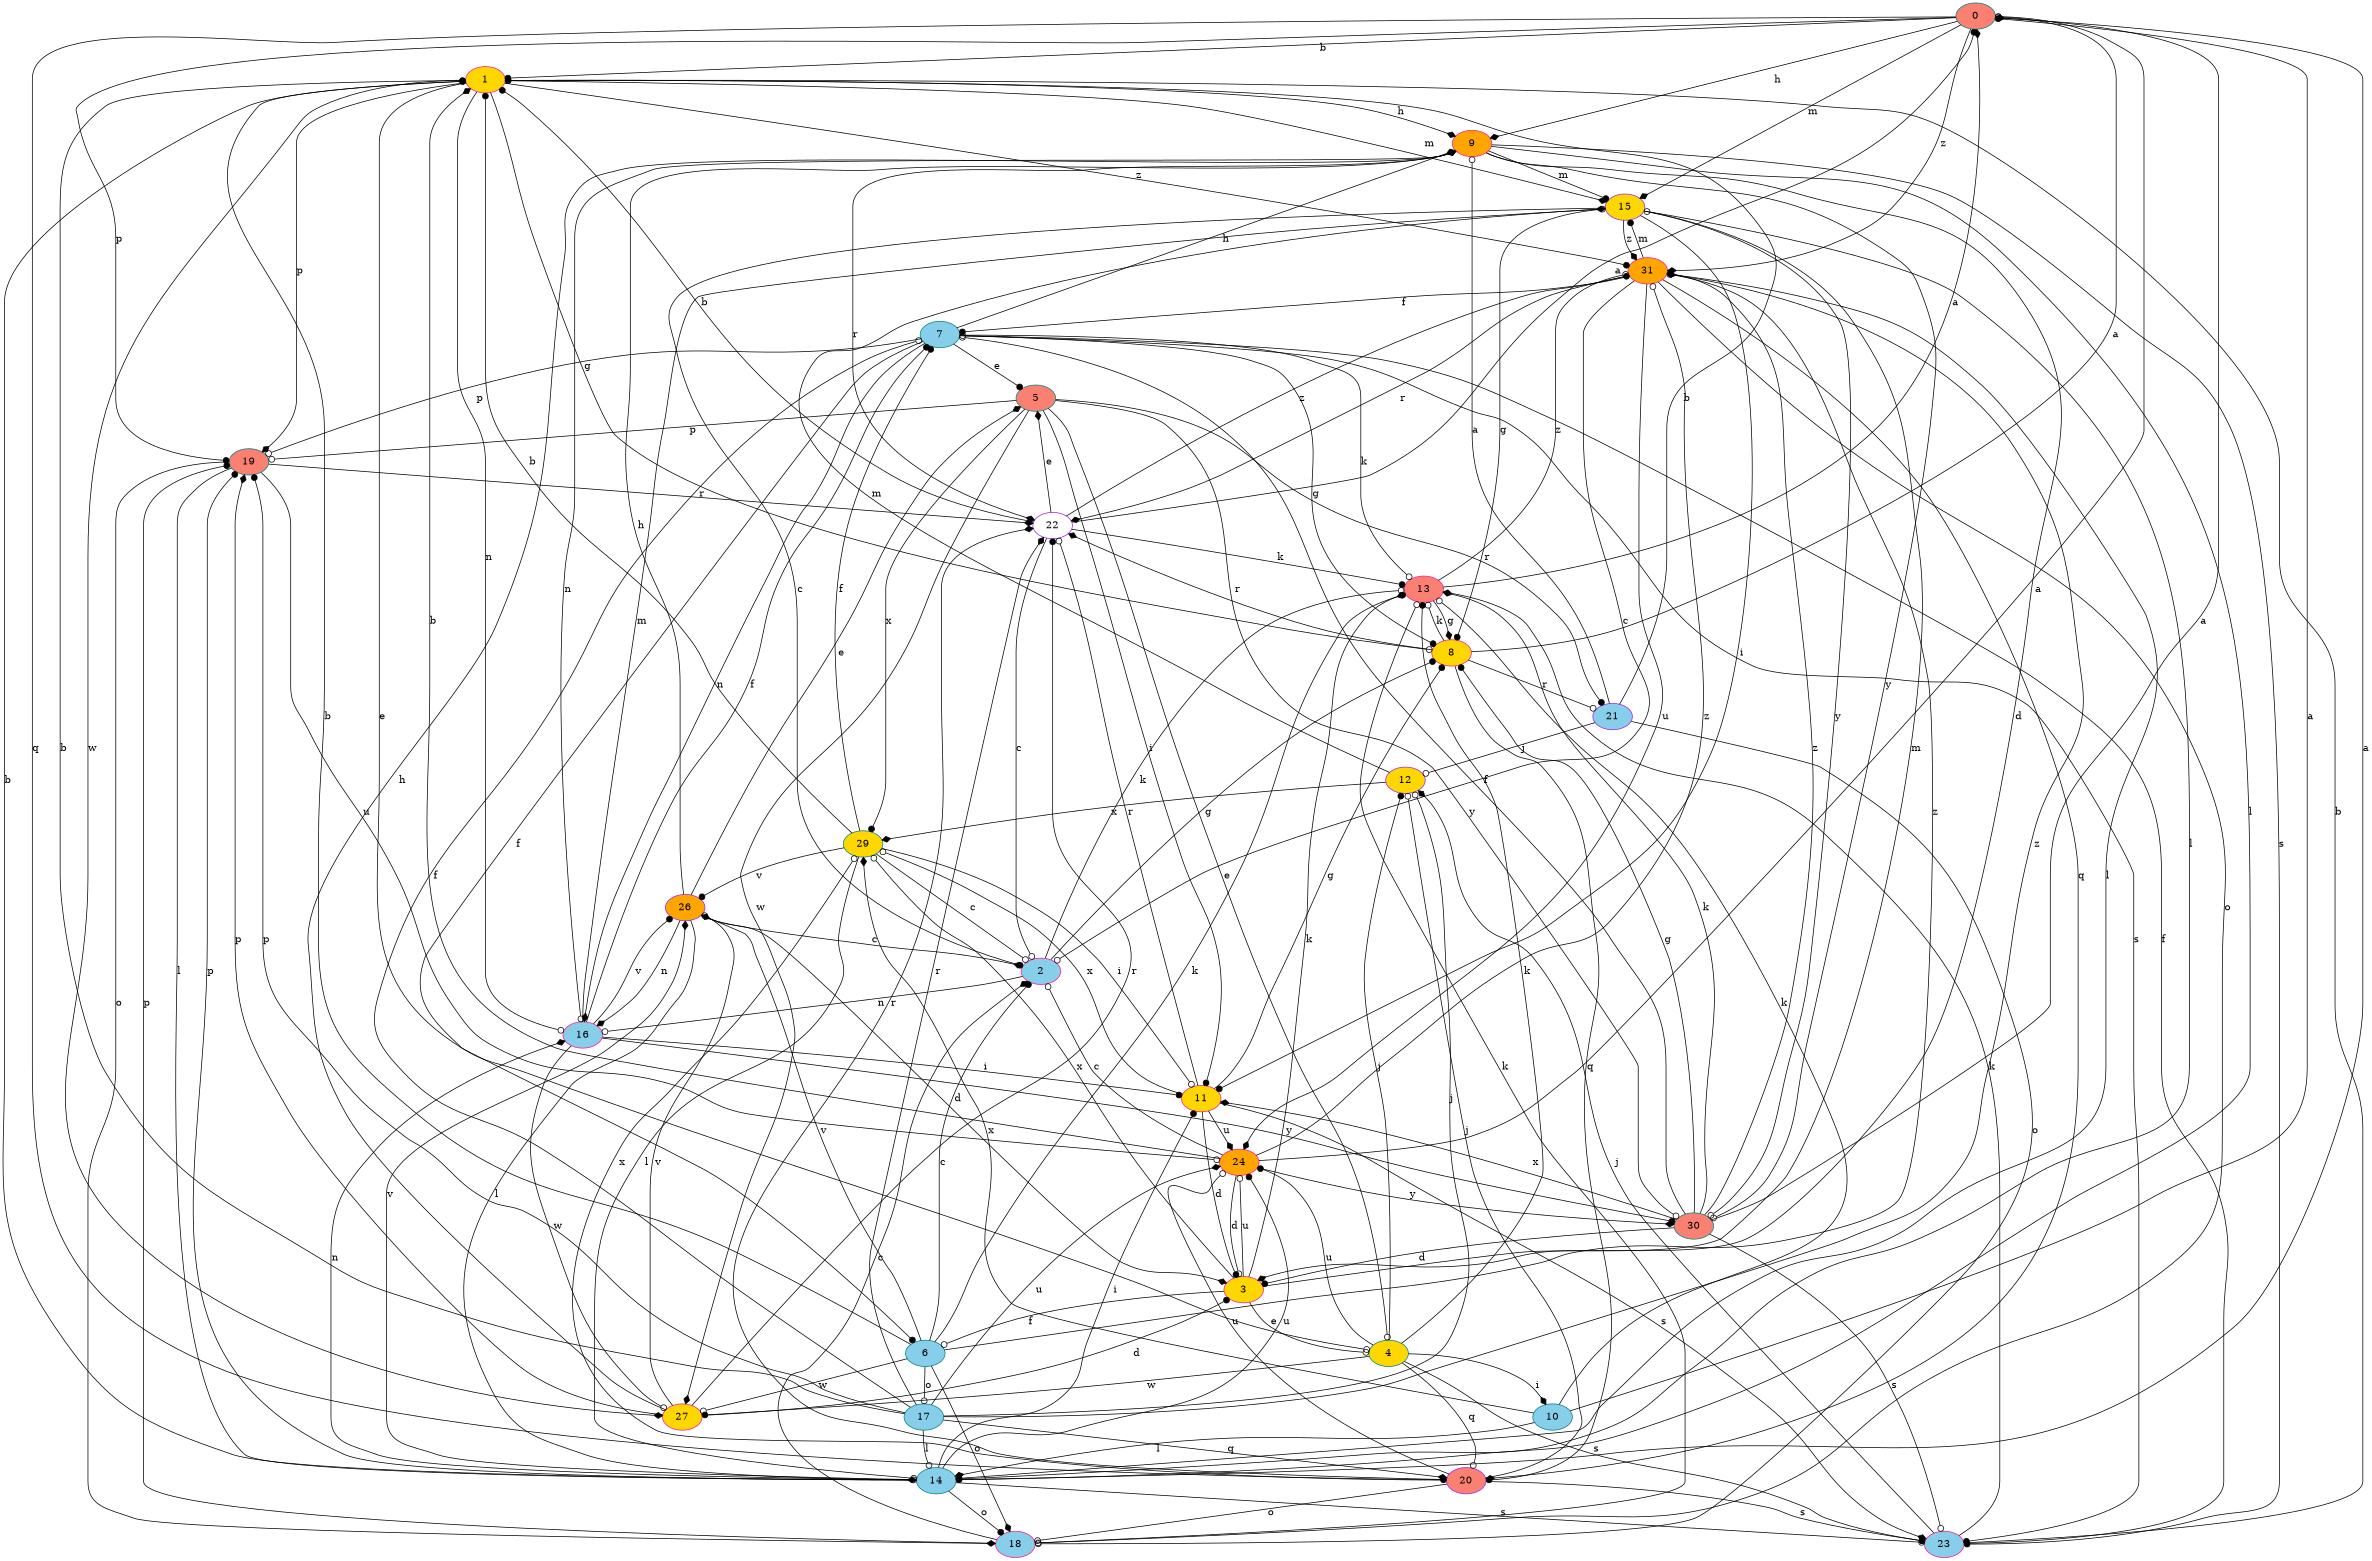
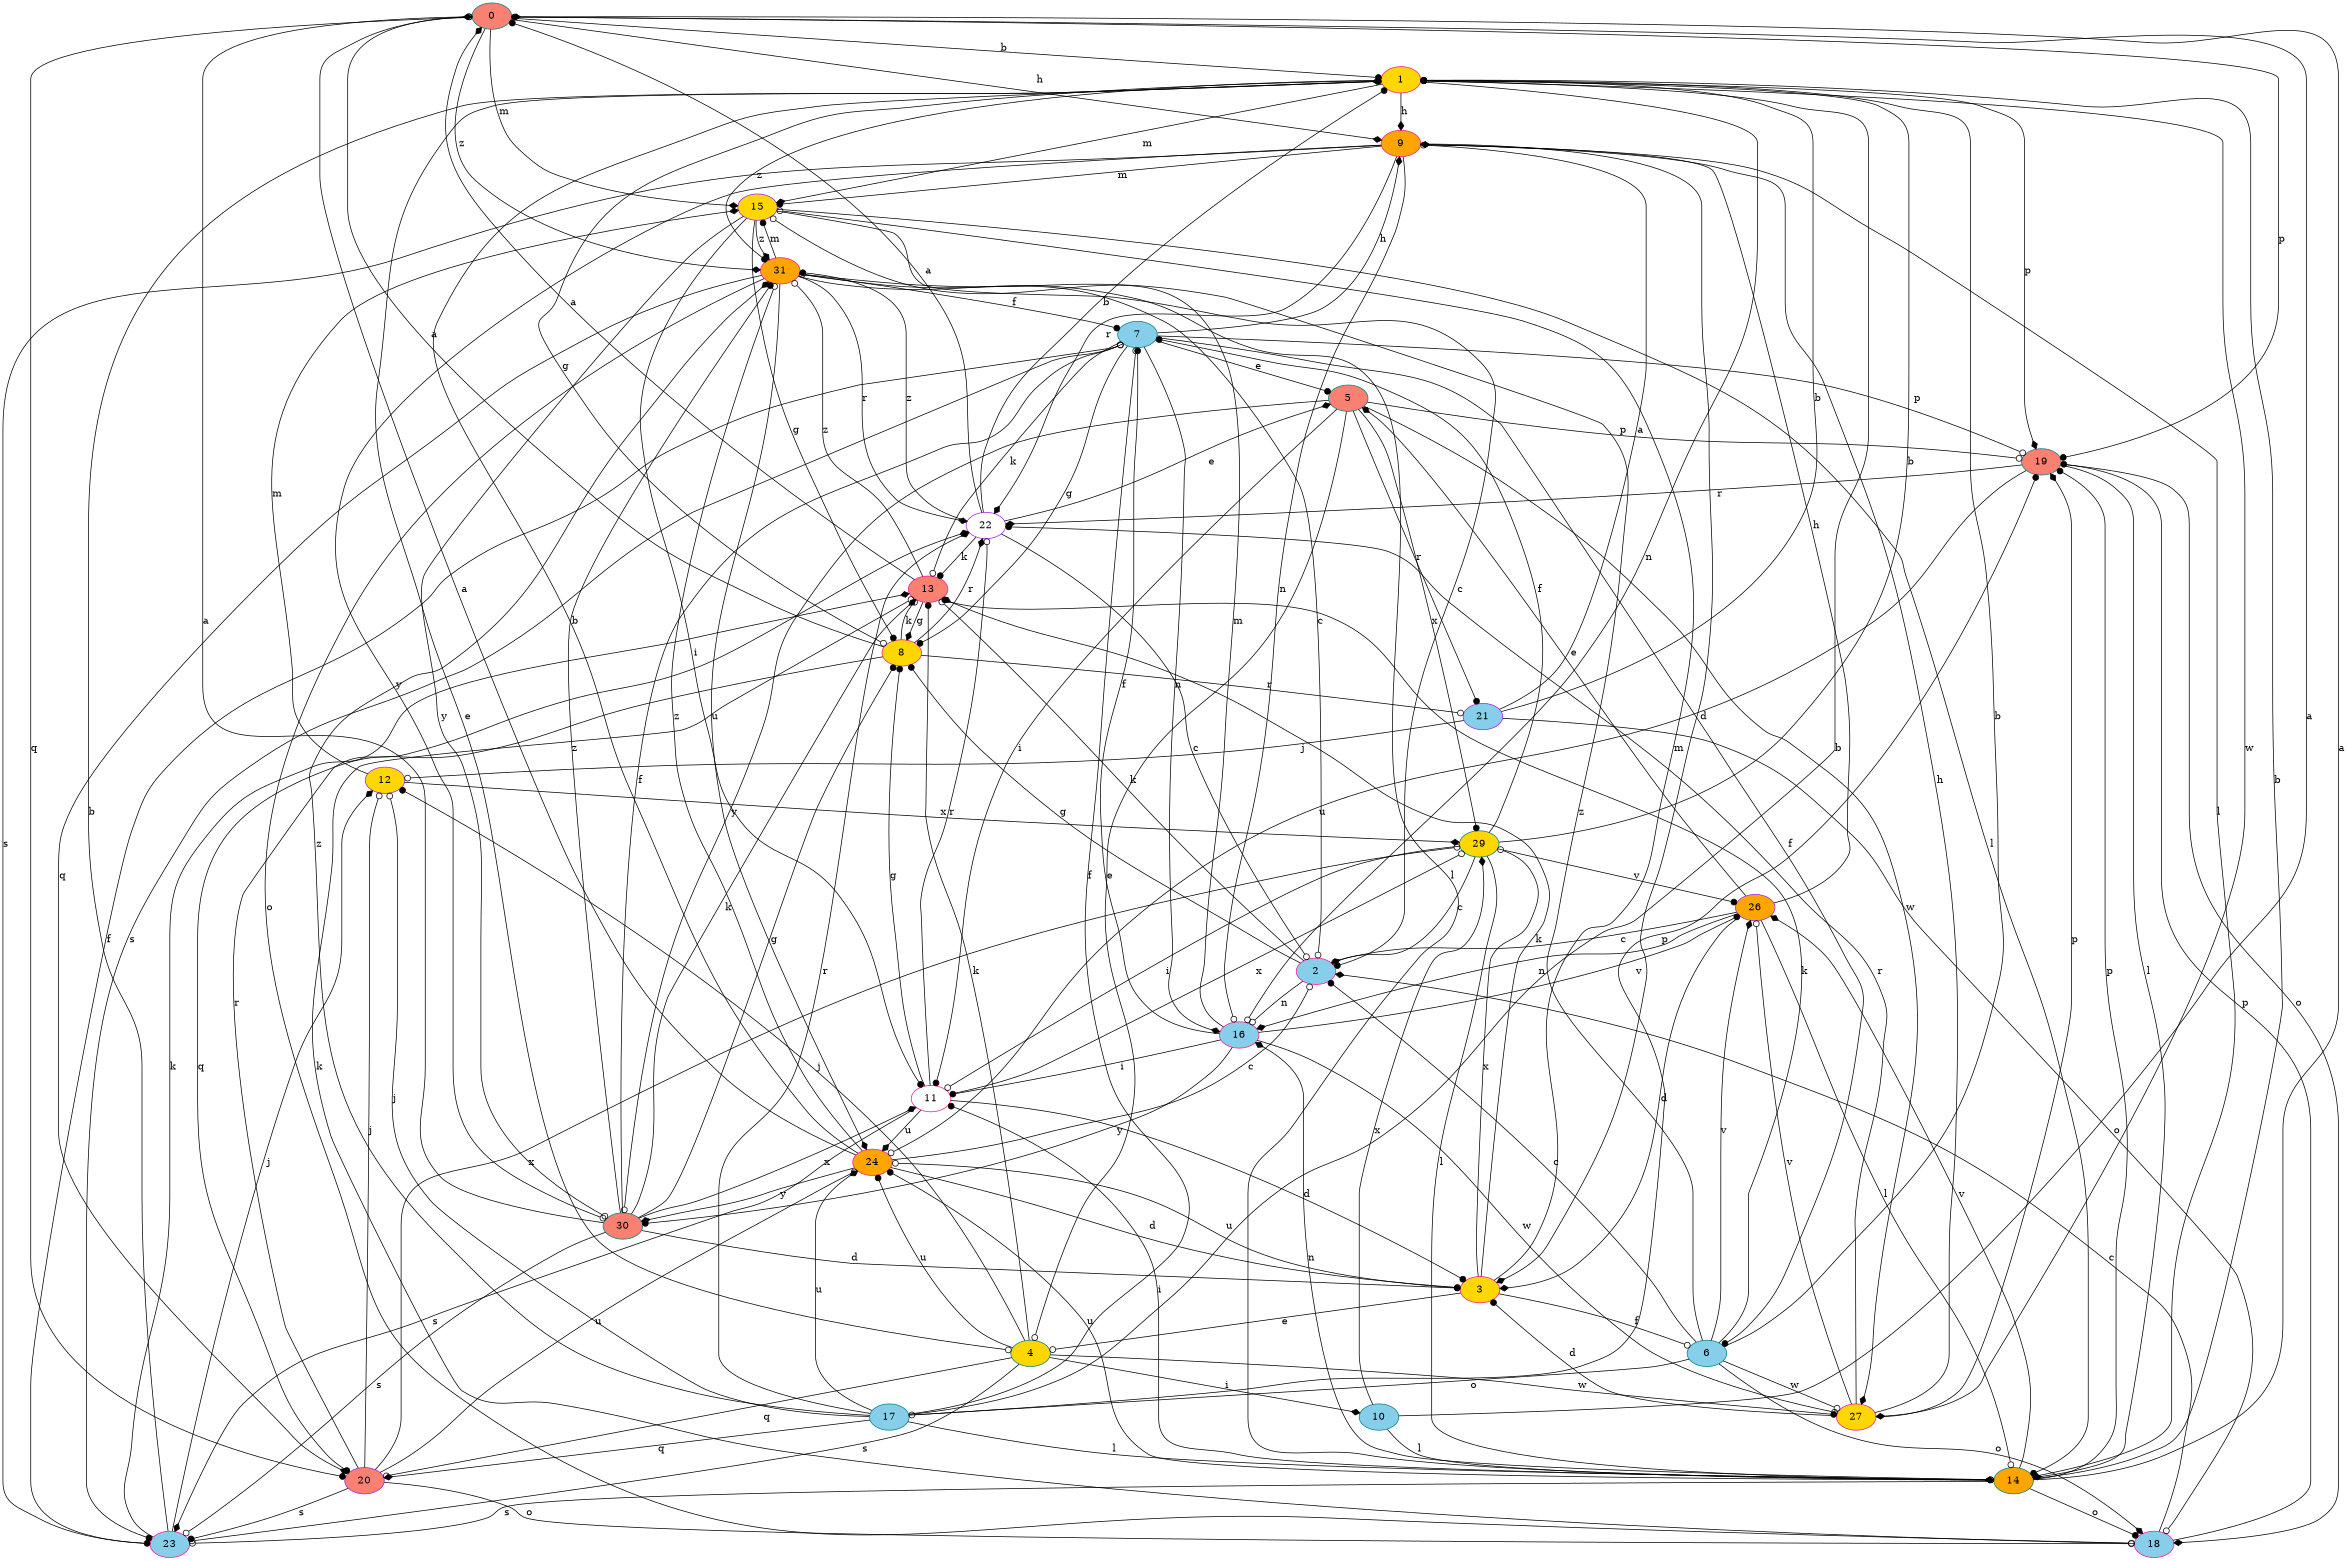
(1800, 1048) -> none
(1201, 1099) -> (931, 1099)
(2057, 1148) -> (1441, 939)
(936, 1481) -> (2014, 1481)
